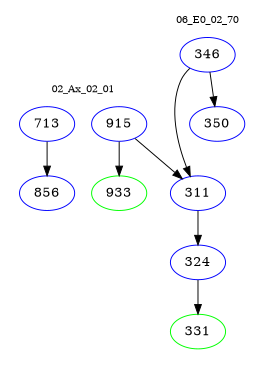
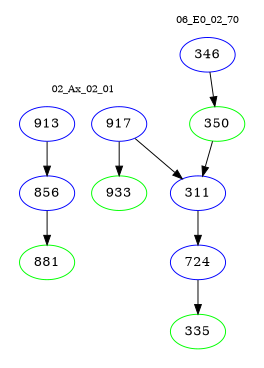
(175, 117) -> (209, 154)
(47, 124) -> (47, 124)
(119, 124) -> (119, 124)
(217, 124) -> (217, 124)
none -> (47, 262)
(198, 262) -> (198, 262)
(198, 332) -> (198, 332)
